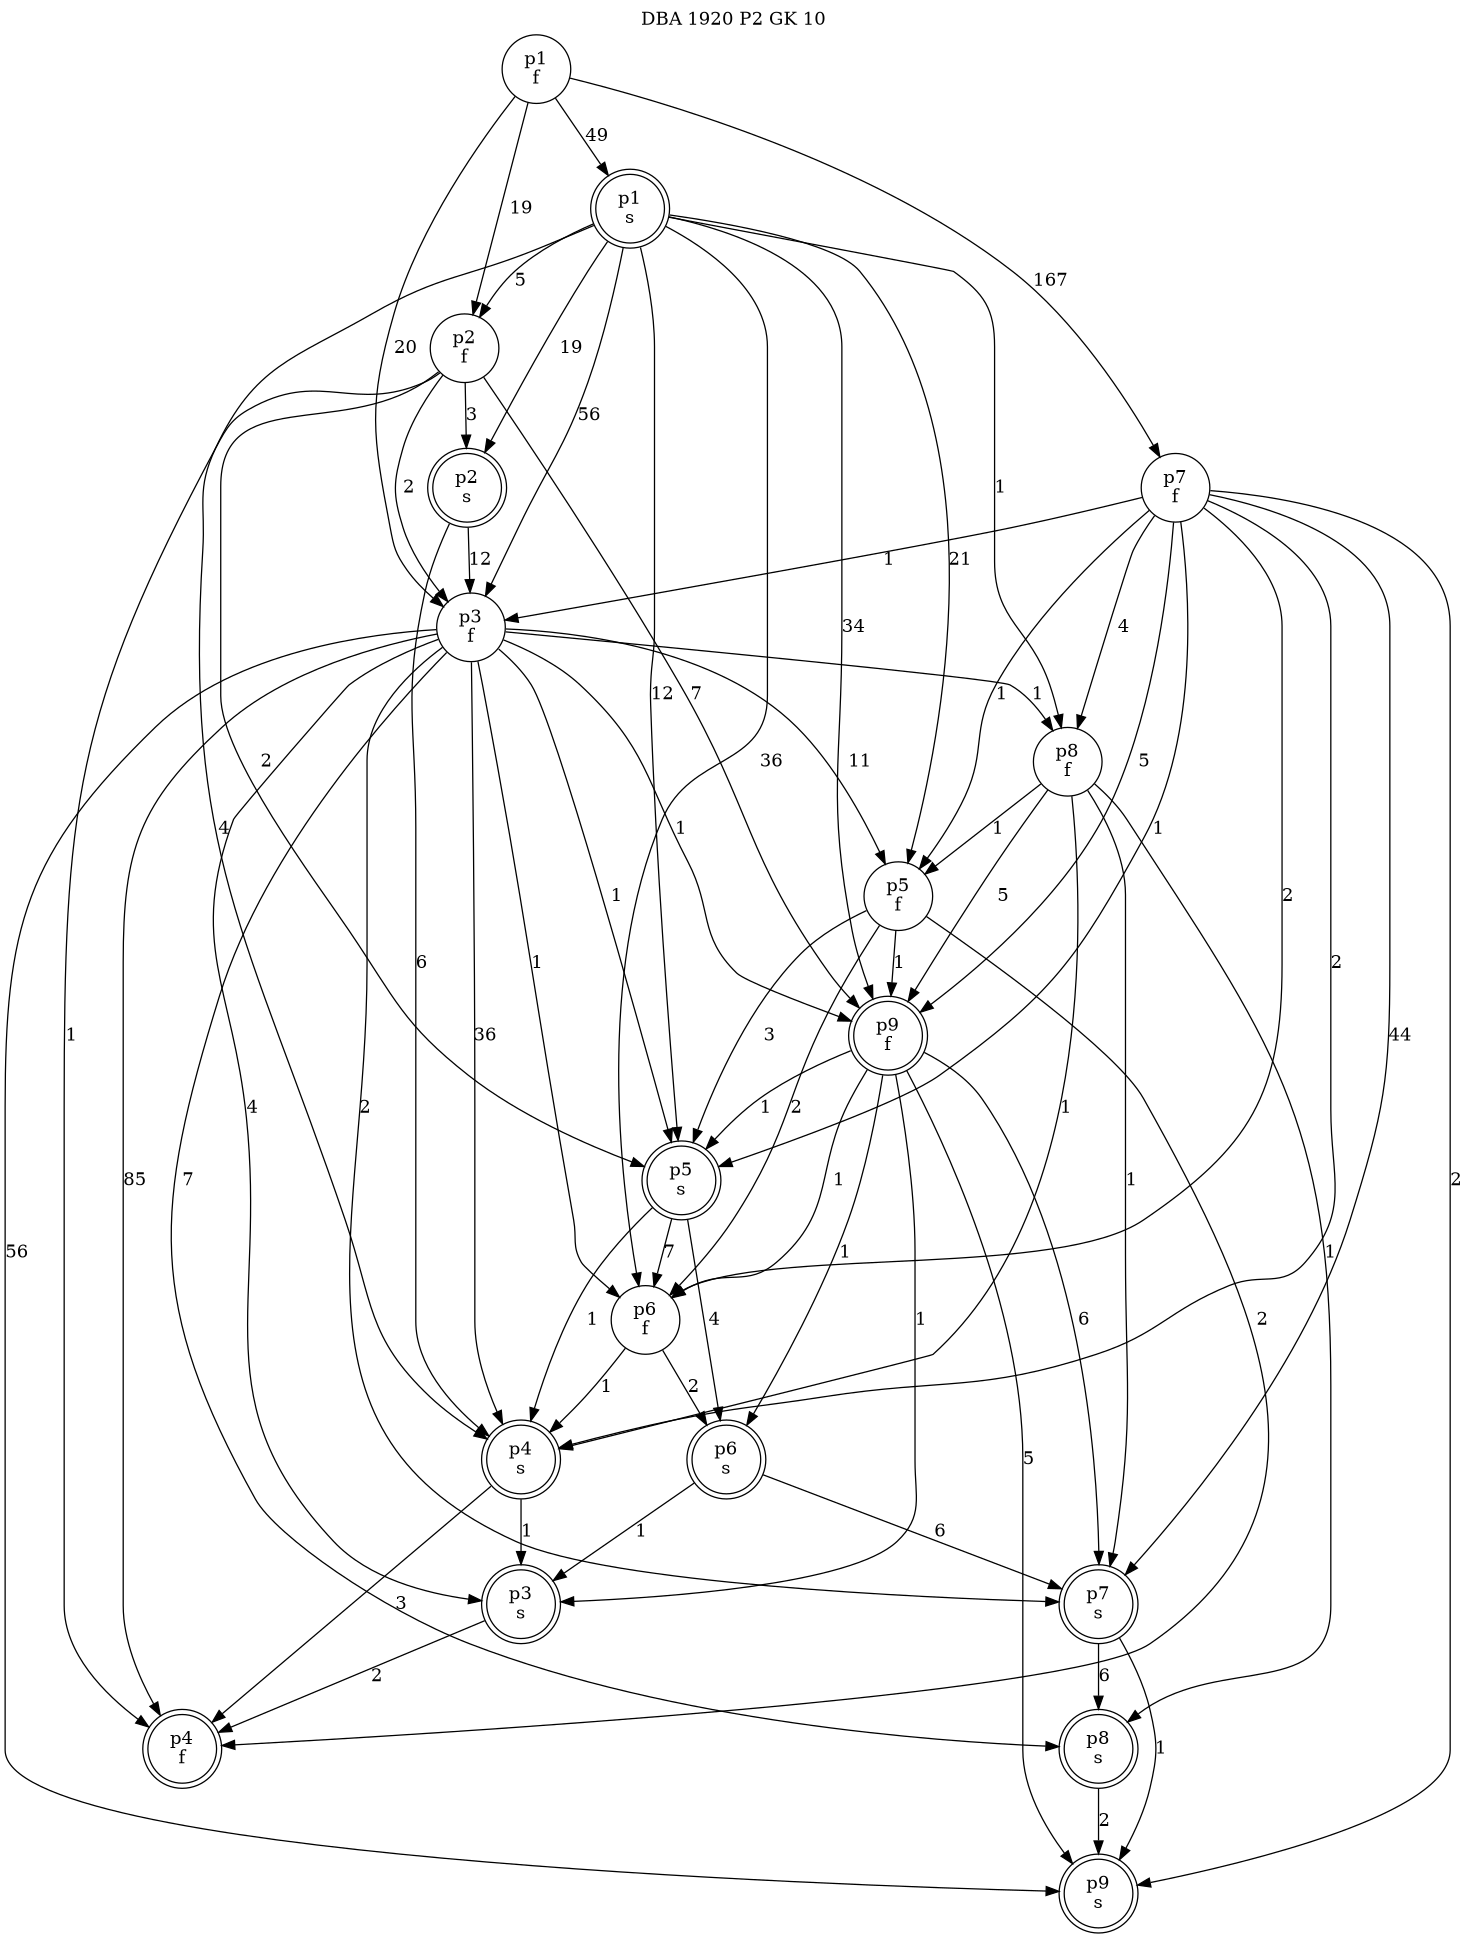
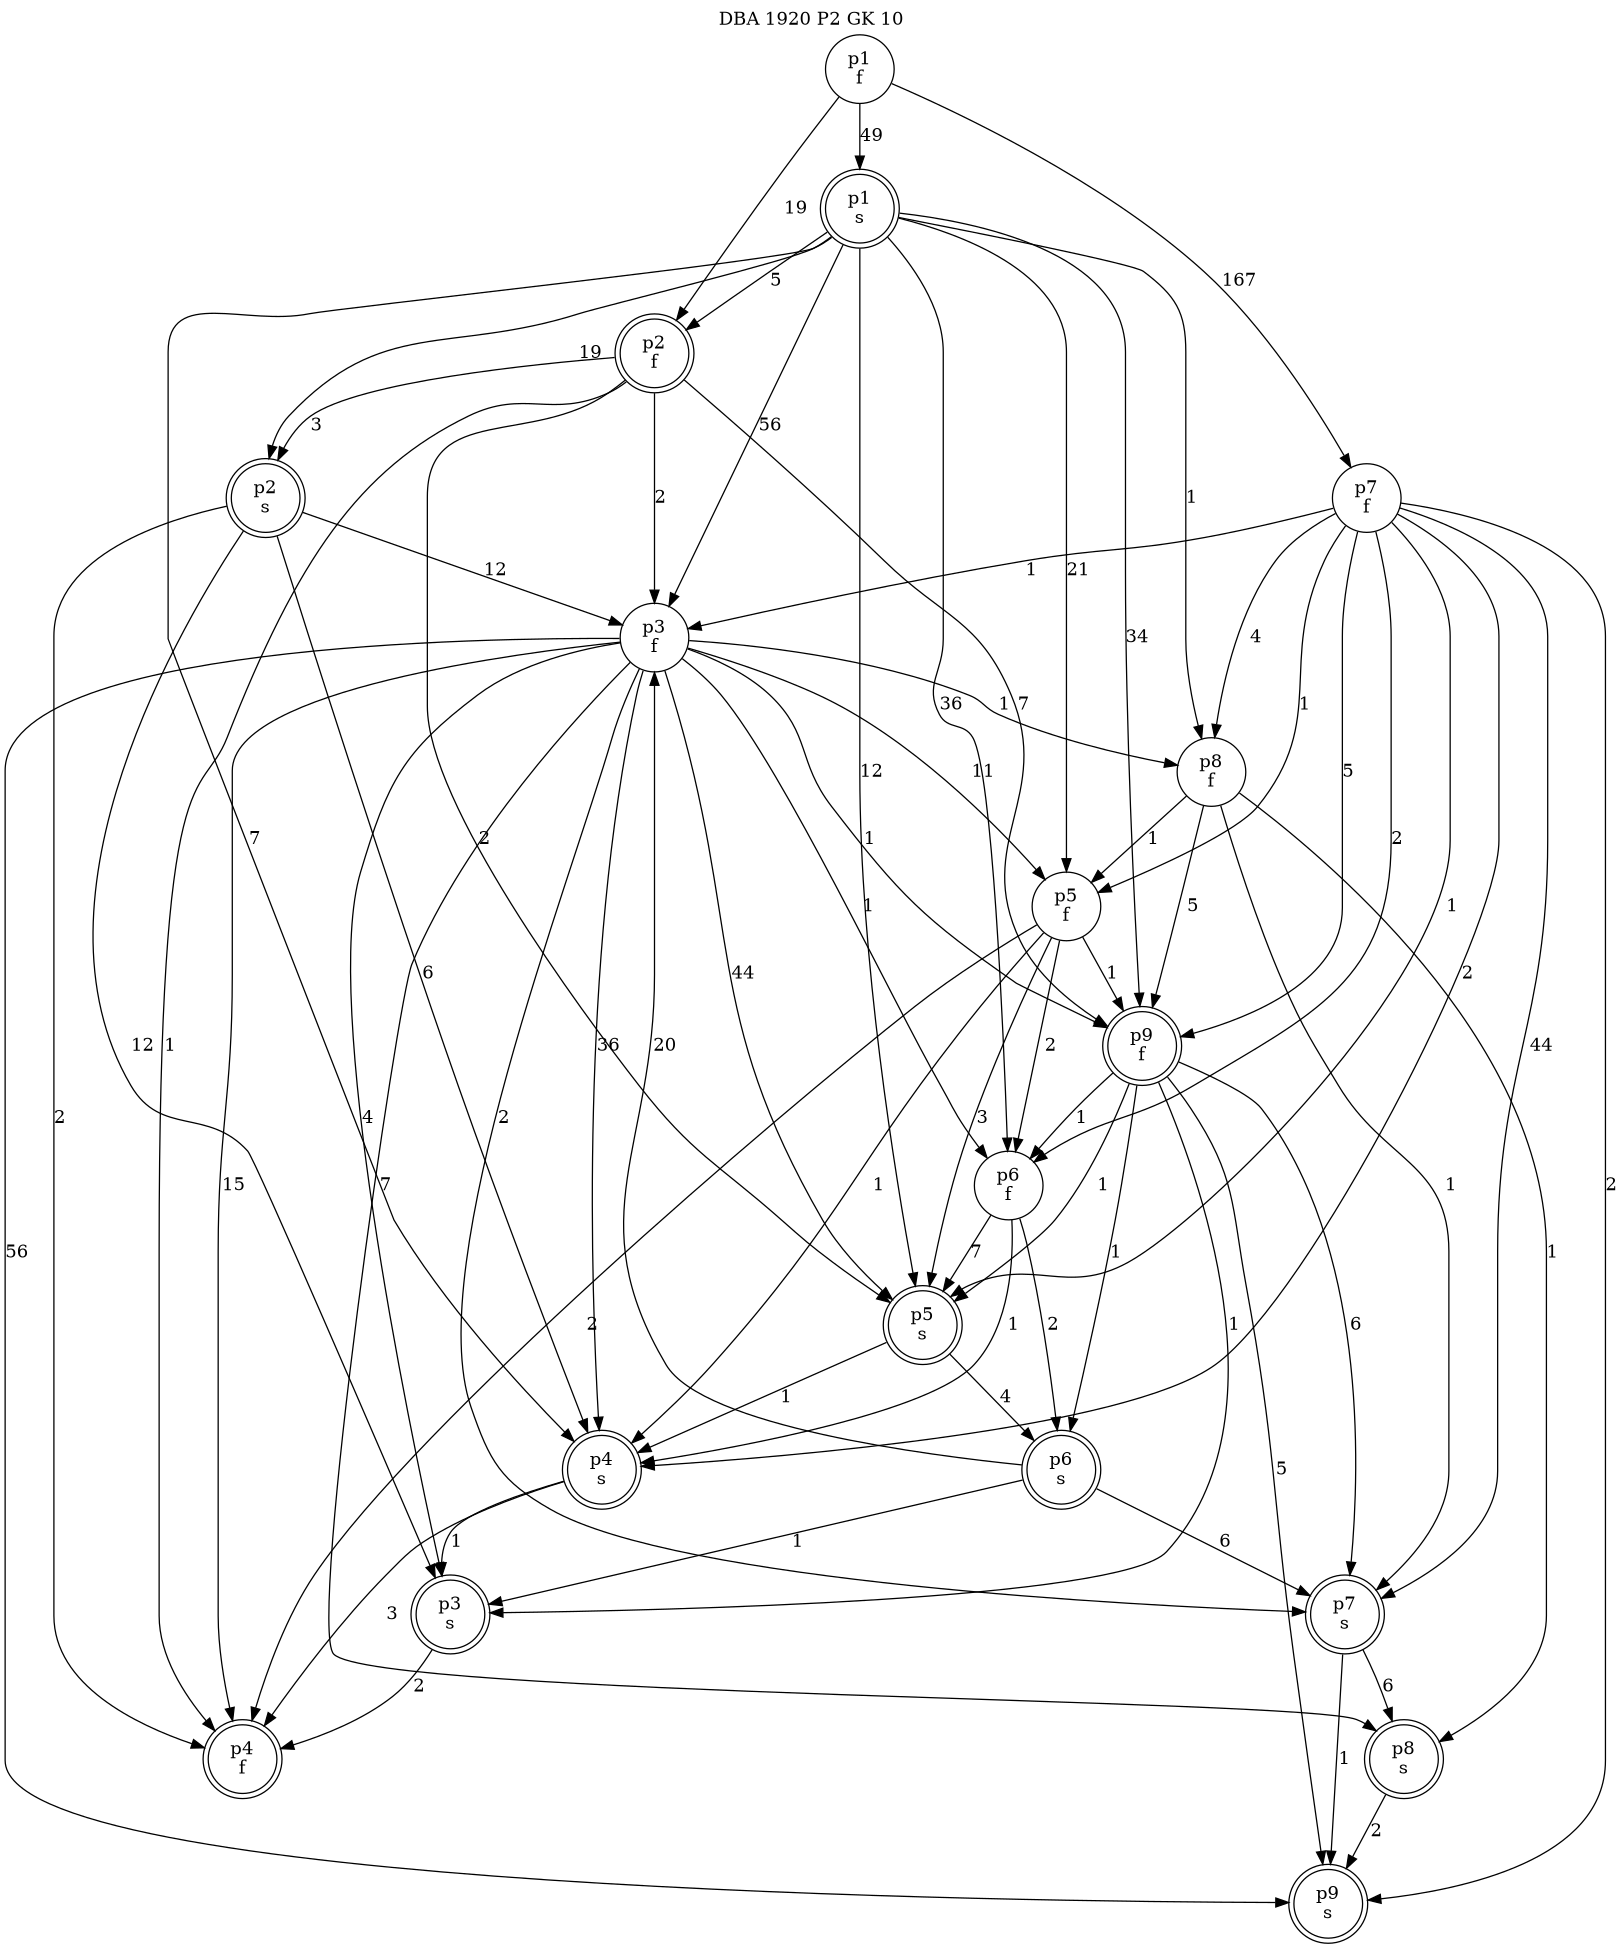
(387, 339) -> (624, 1216)
(465, 348) -> (654, 353)
(225, 829) -> (255, 839)
(617, 896) -> (744, 974)
none -> (130, 1084)
none -> (54, 1110)
(135, 1180) -> (234, 1186)
(665, 1246) -> (971, 1248)
(1000, 1267) -> (849, 1189)
